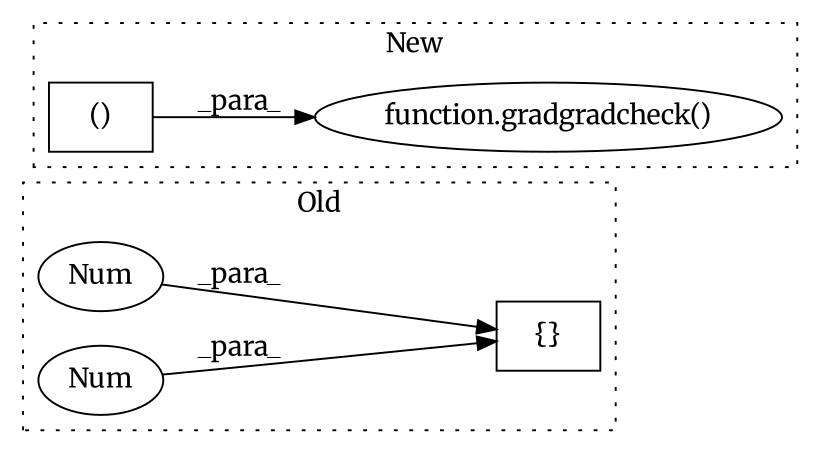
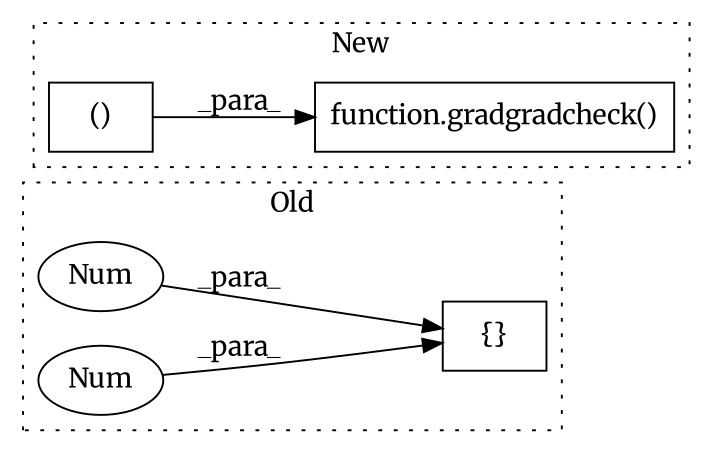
(548, 117) -> (495, 117)
